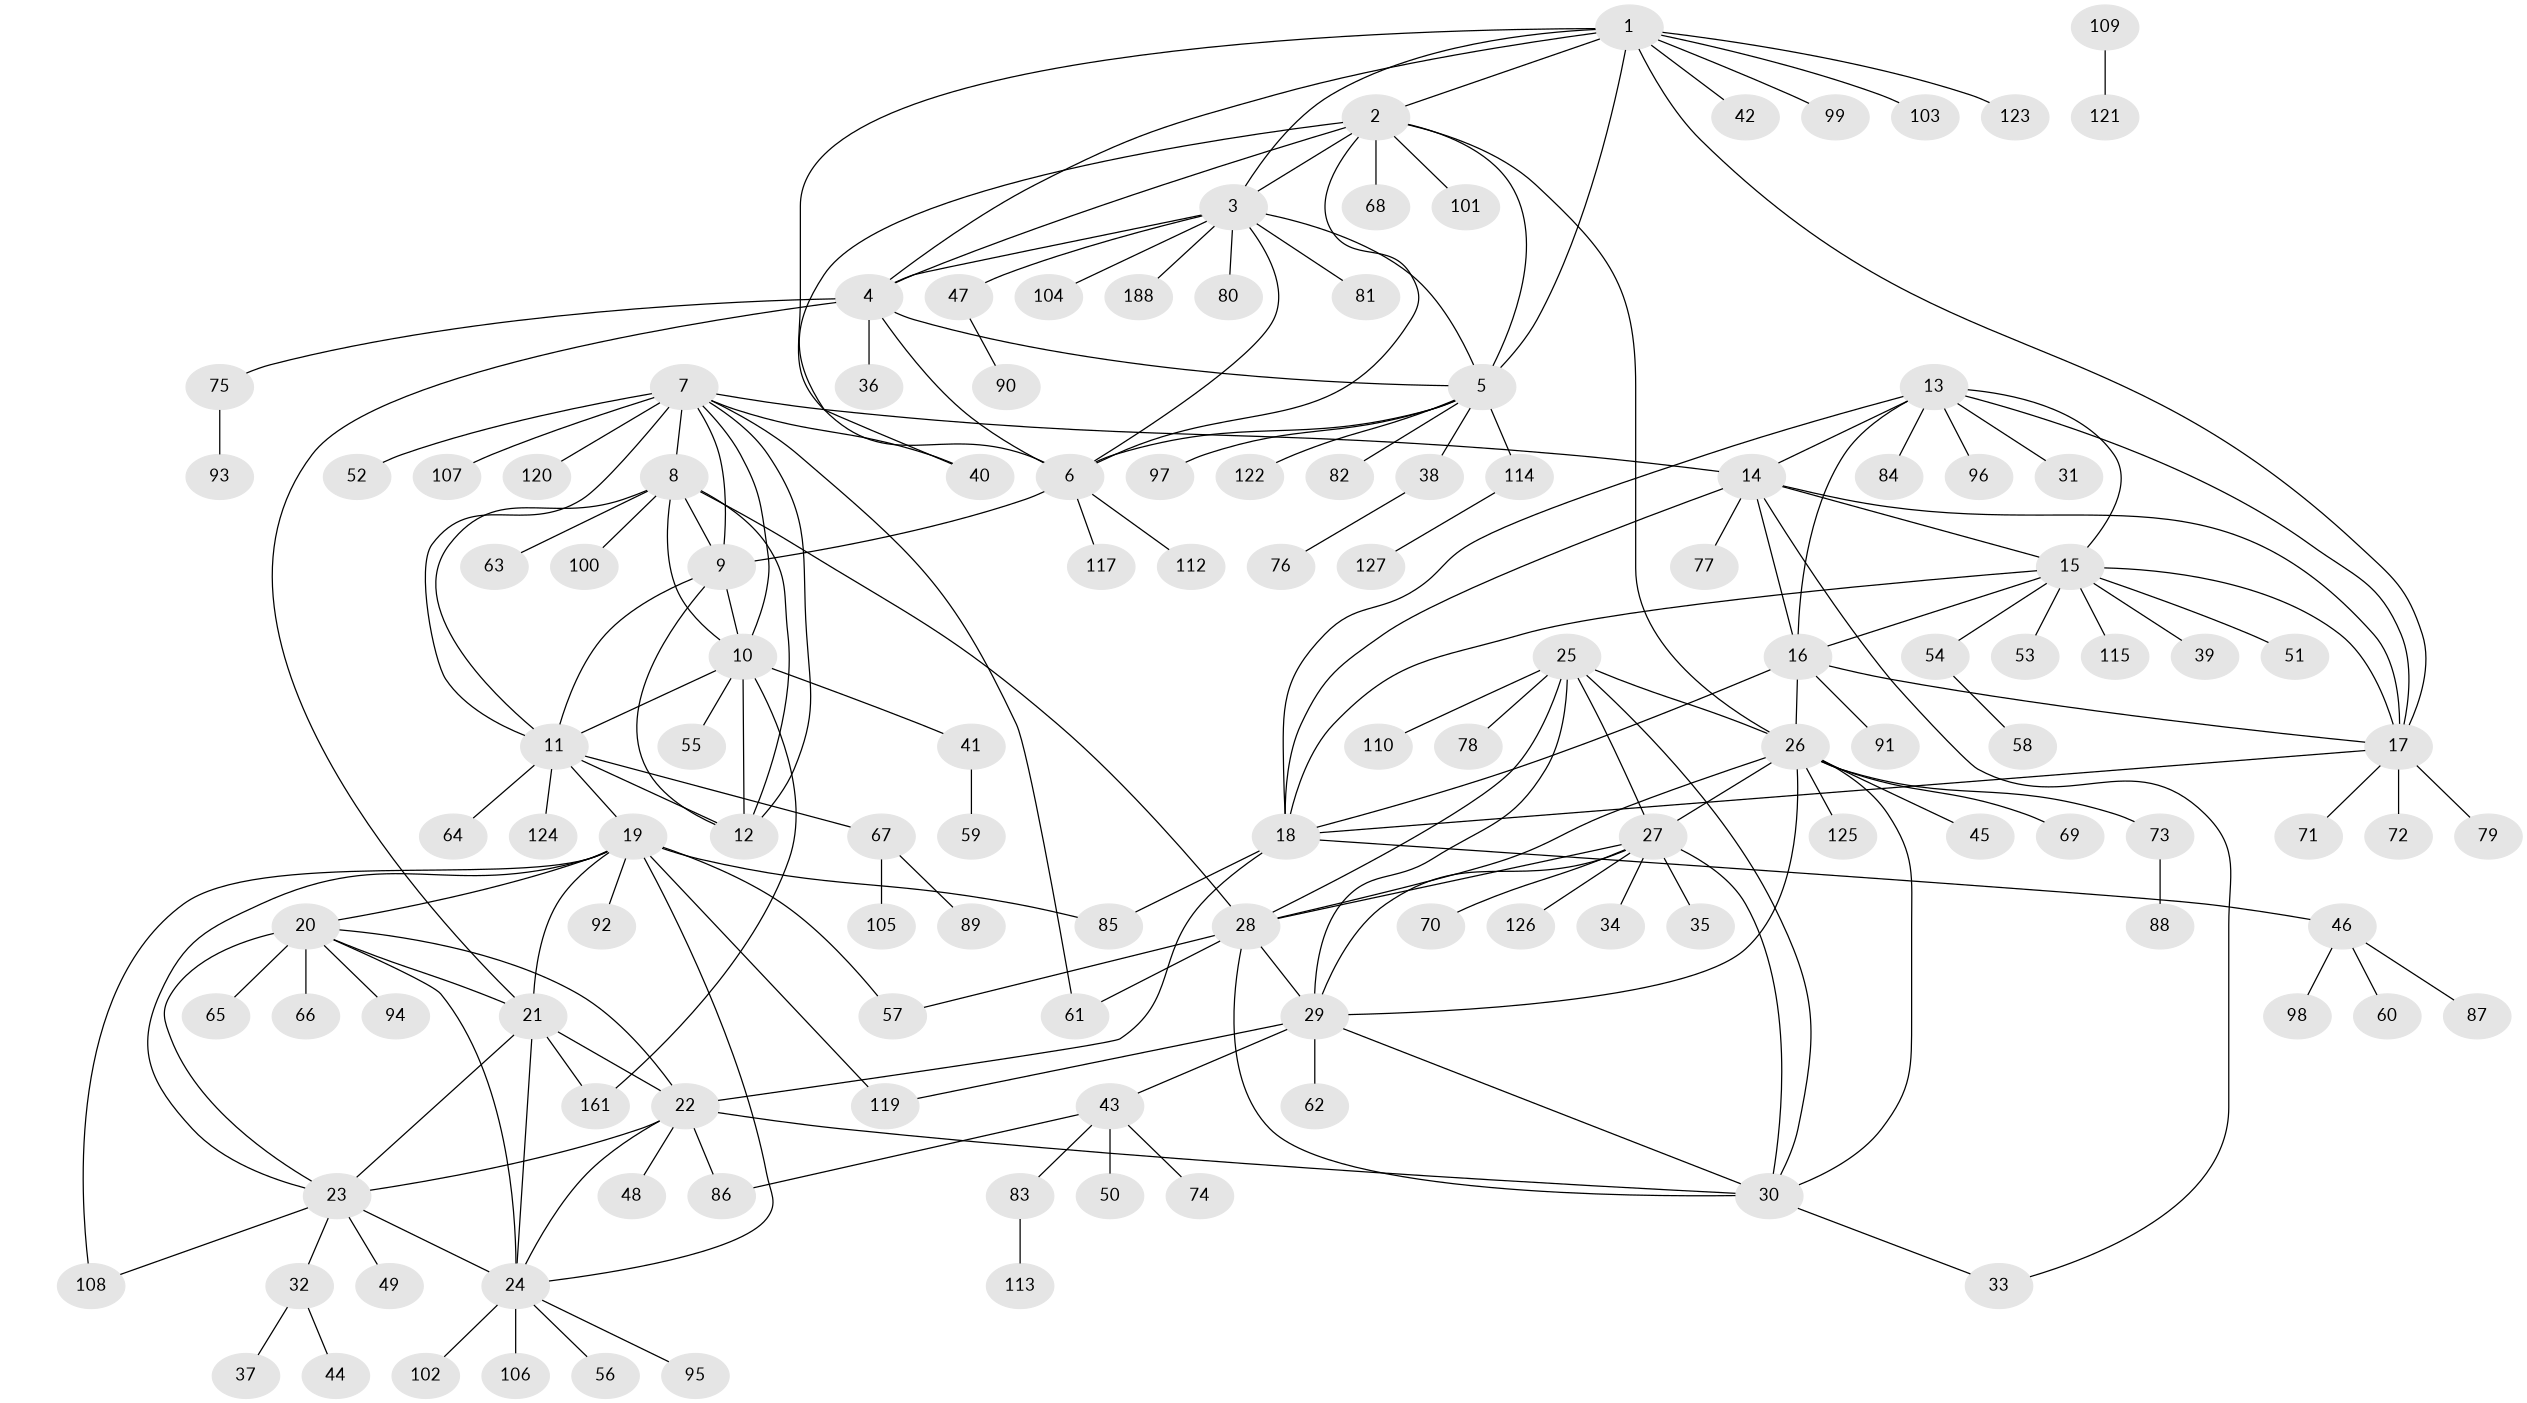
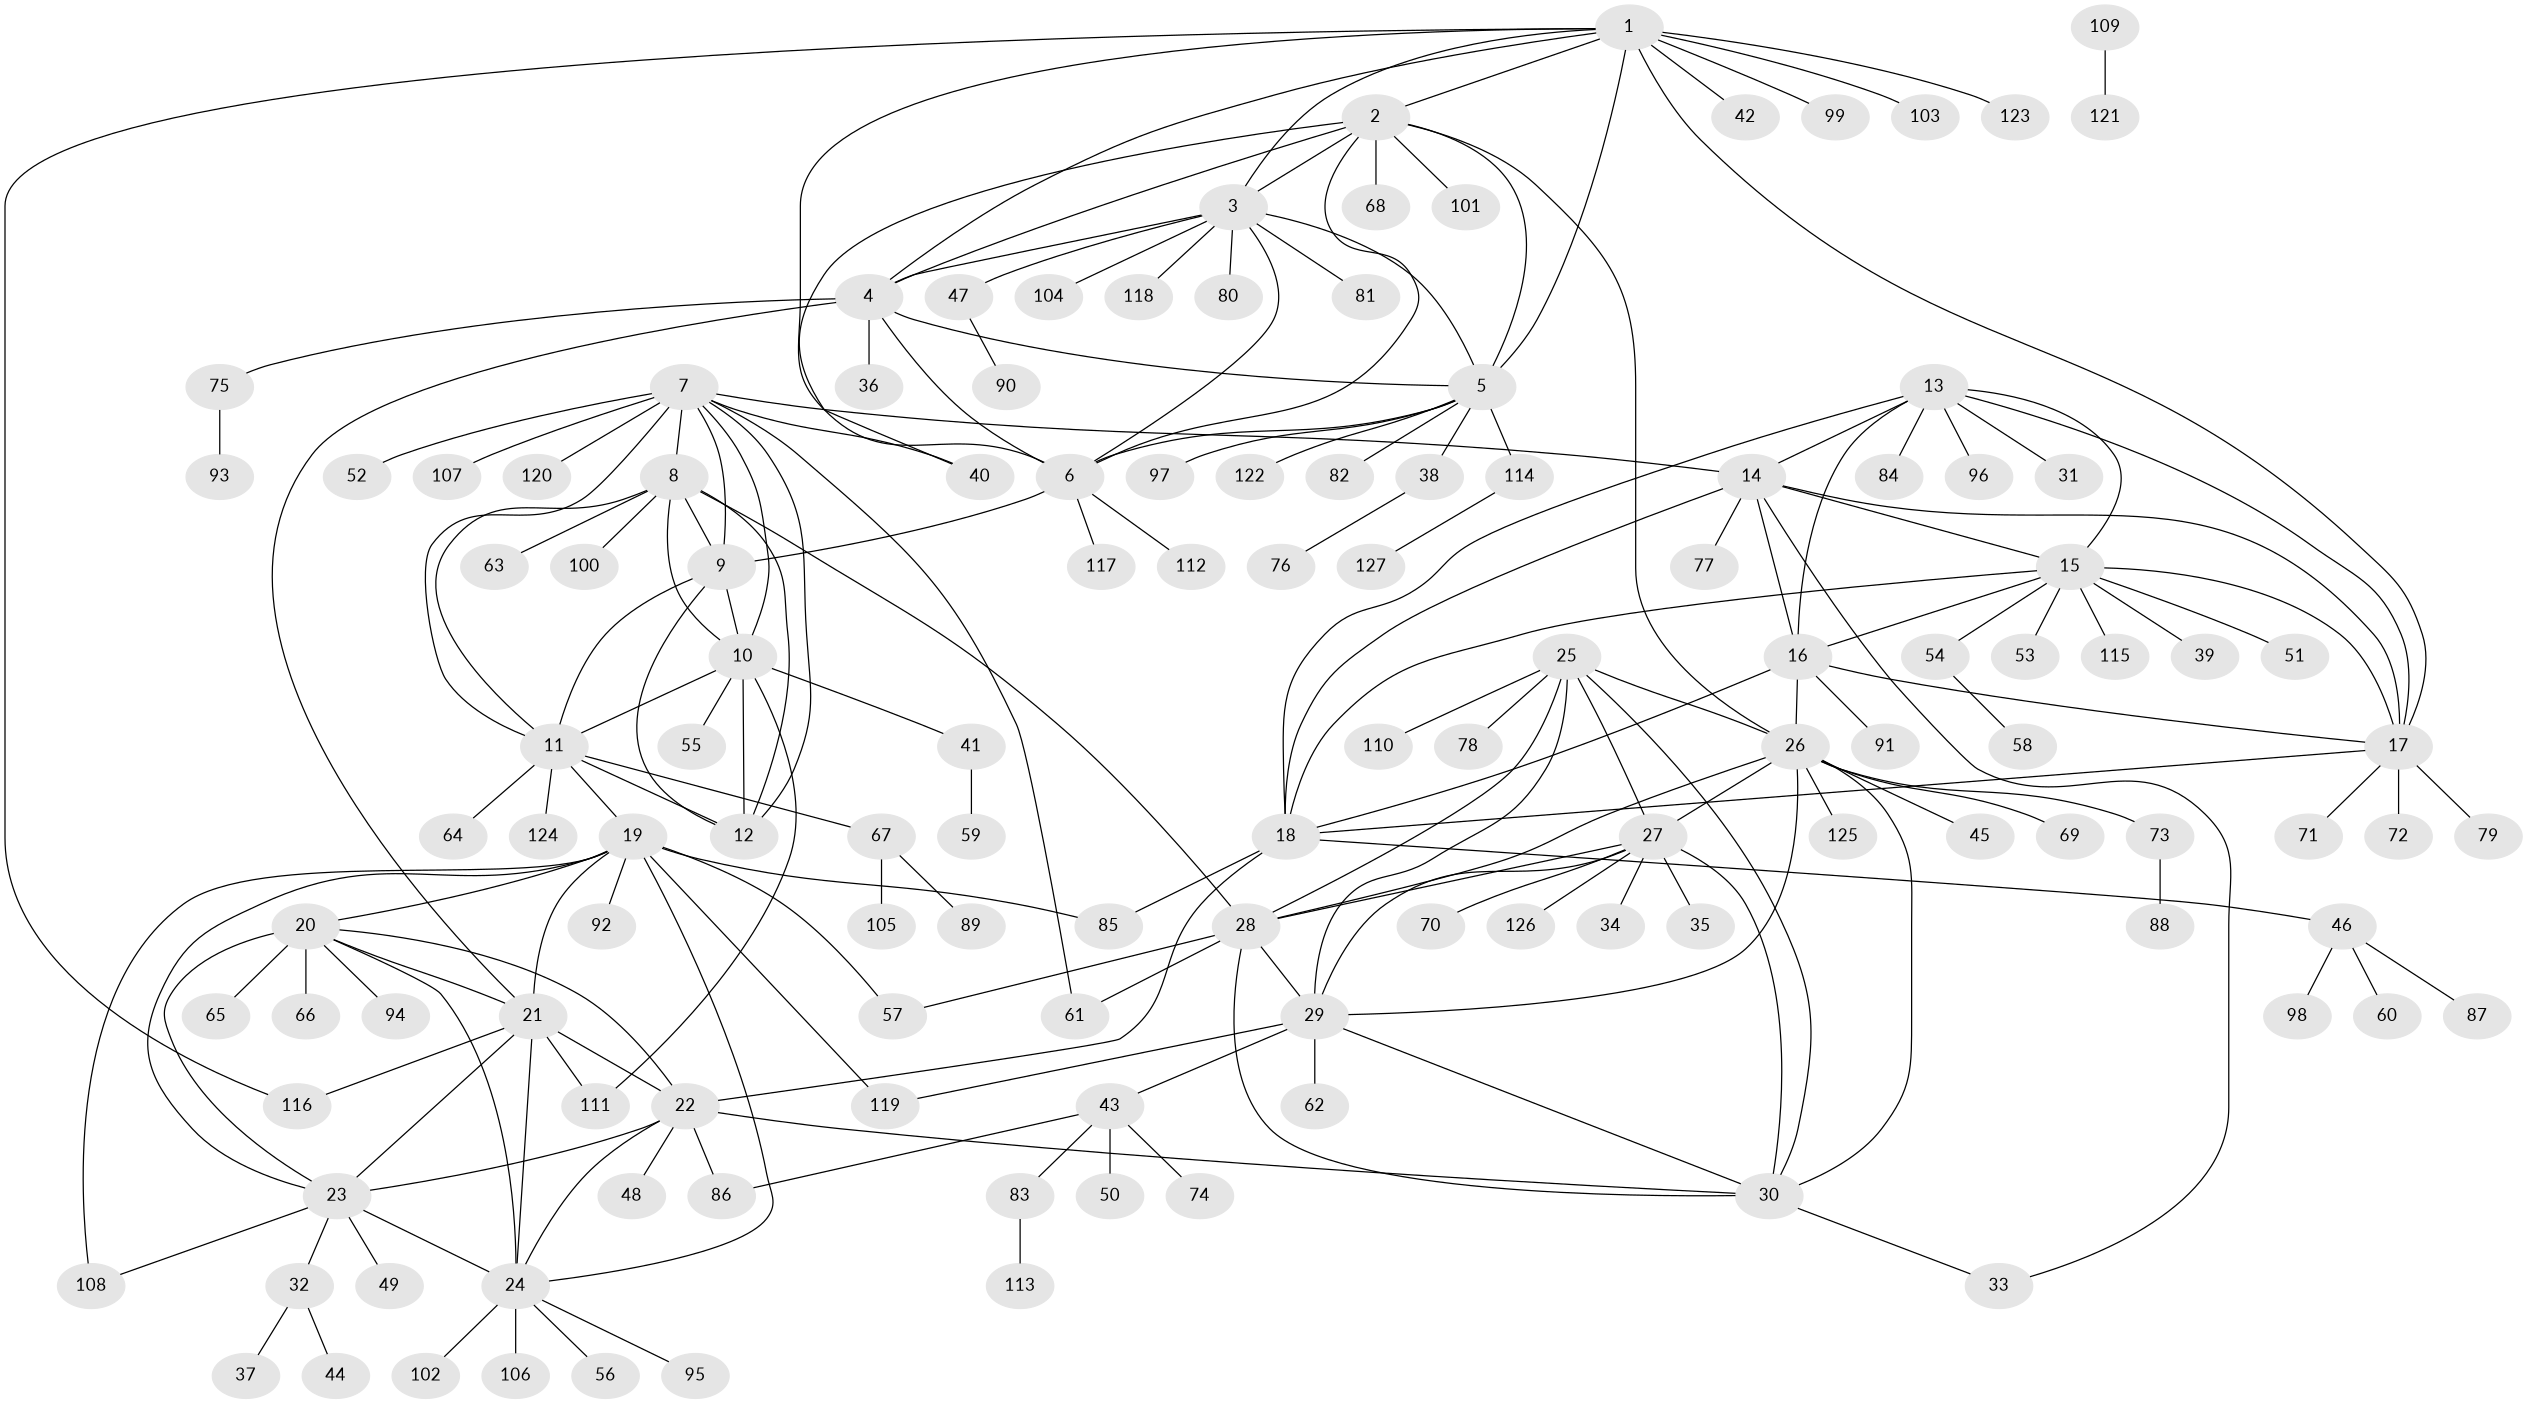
(1139, 297) -> (1139, 297)
none -> (297, 1106)
(596, 1106) -> (596, 1106)
